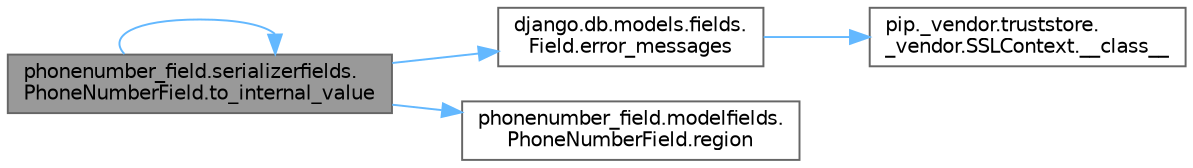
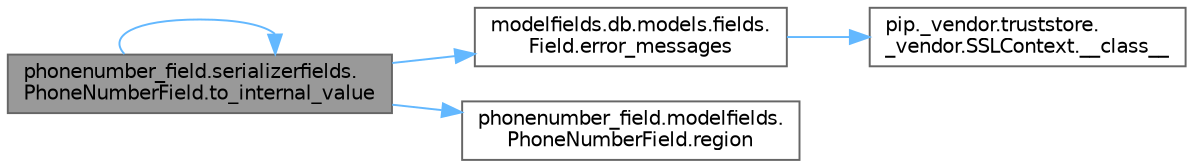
(631, 37) -> (631, 37)
